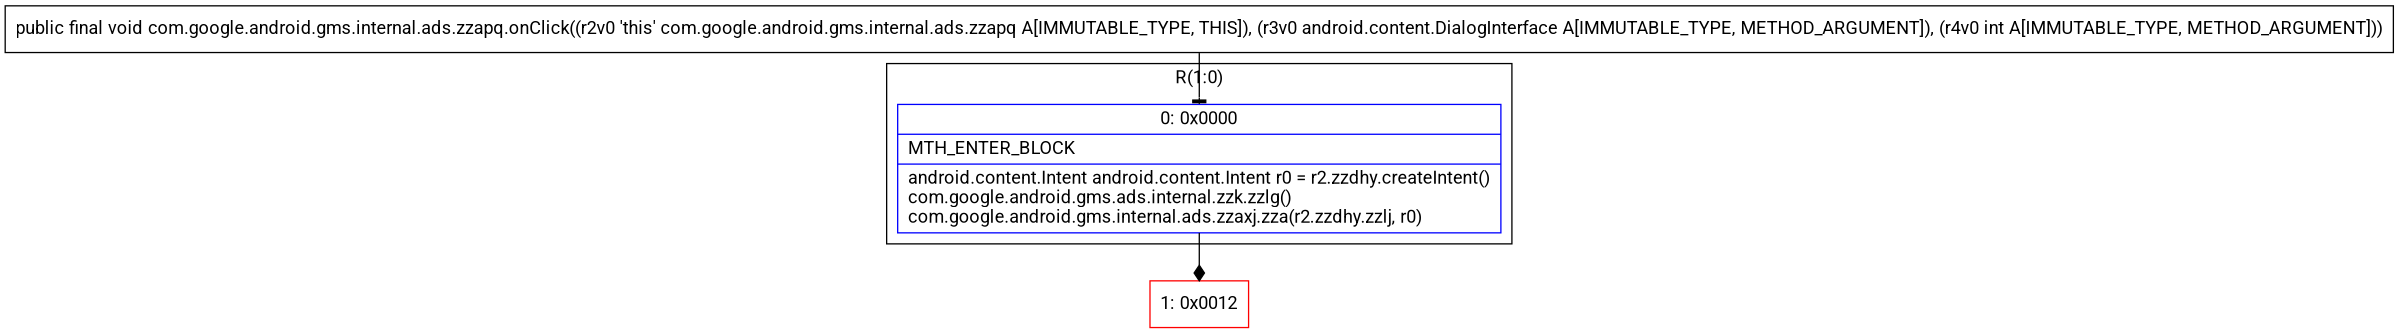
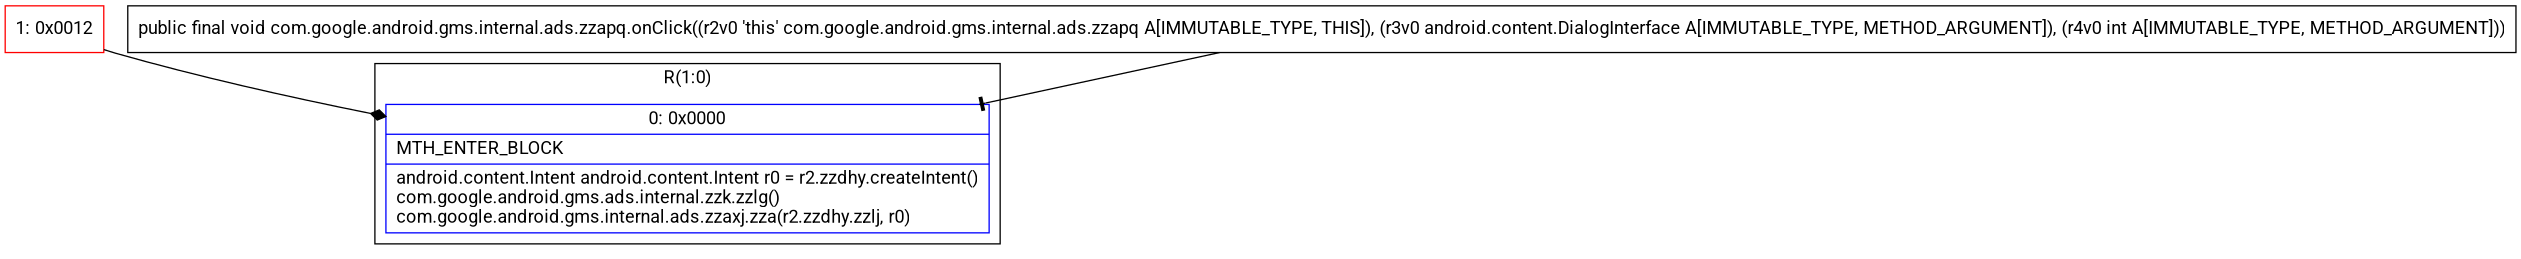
(1199, 252) -> (236, 84)
